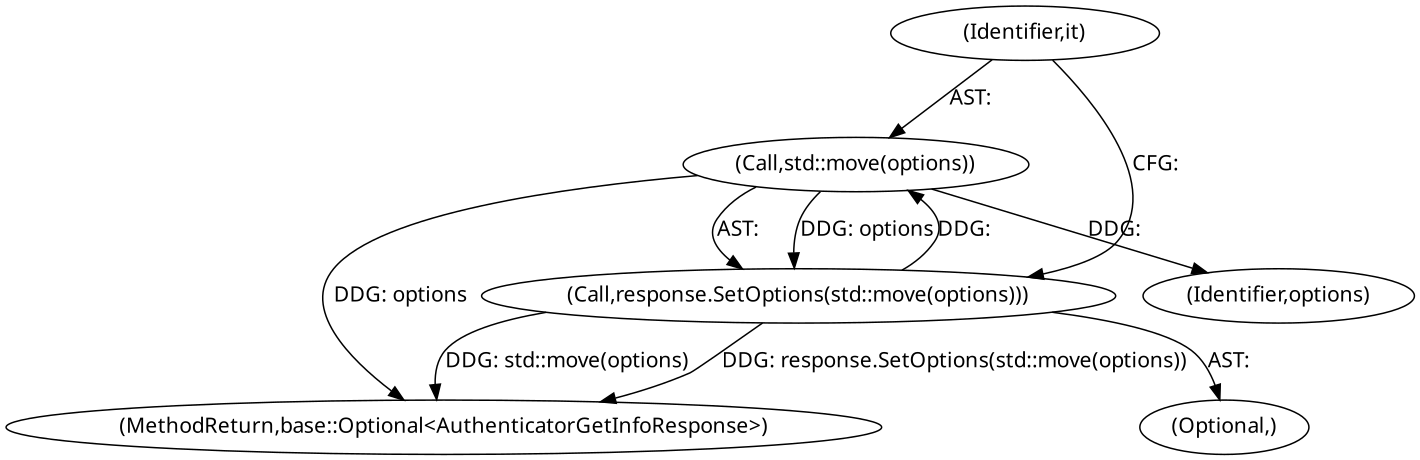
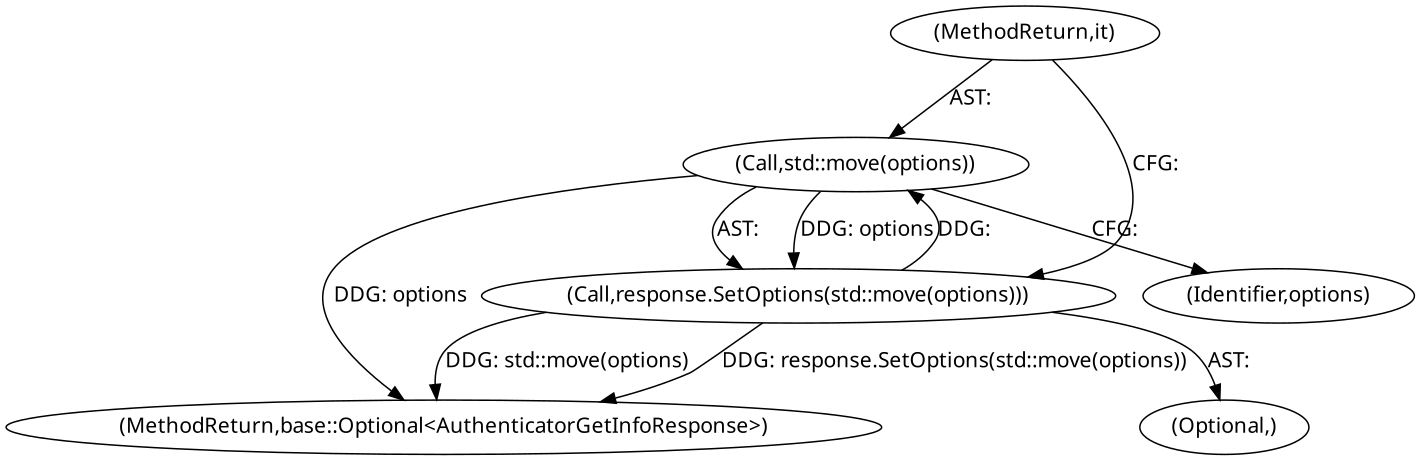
(1025, 33) -> (1025, 33)
(1118, 230) -> (1118, 230)
